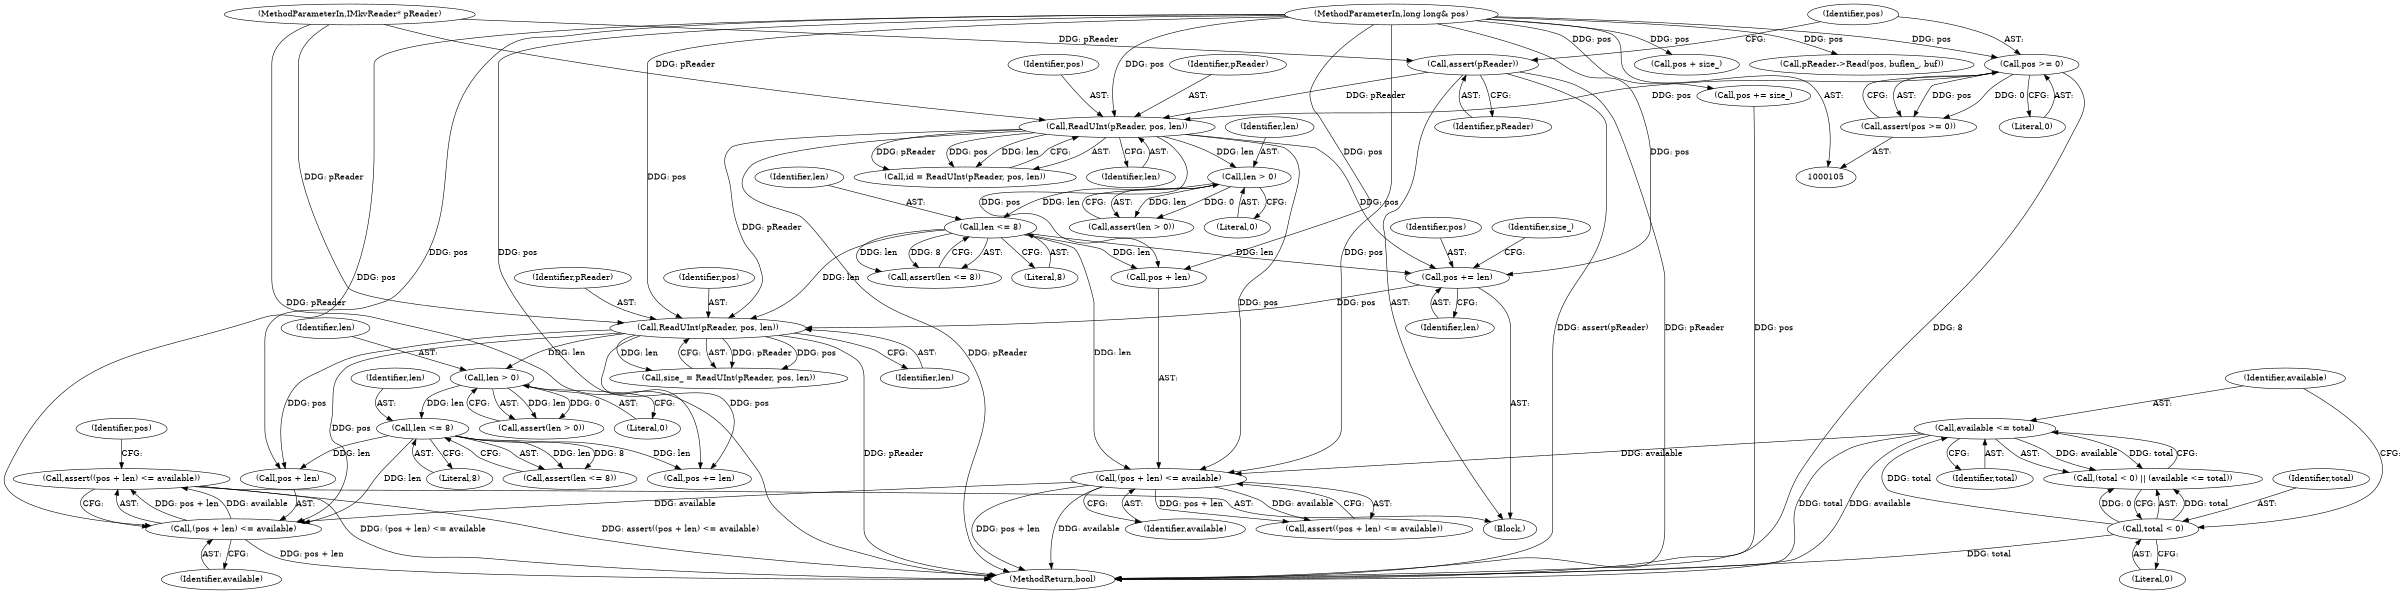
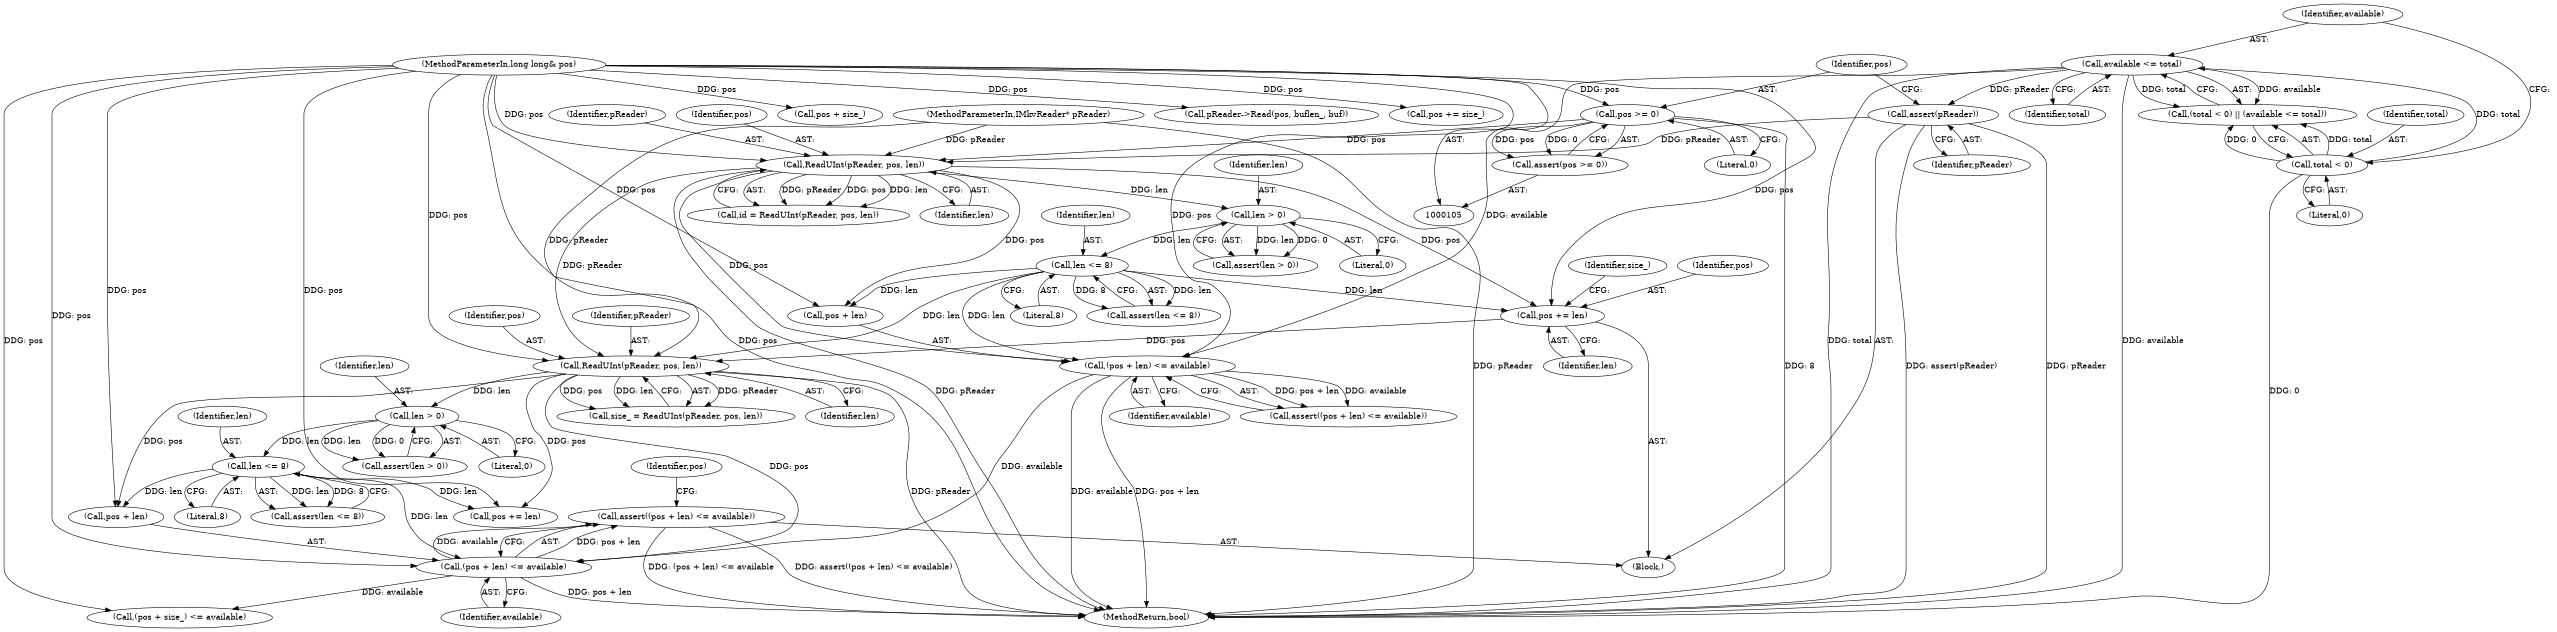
(934, 38) -> (2010, 80)
(1989, 554) -> (2285, 391)
(1657, 561) -> (757, 355)
none -> (180, 618)
